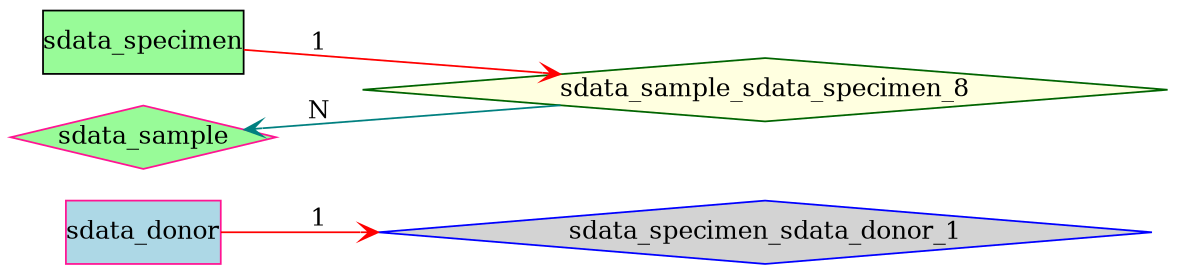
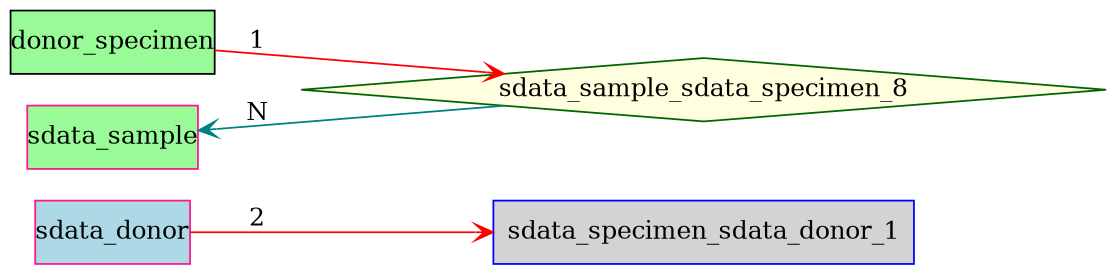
(143, 42) -> (113, 42)
(143, 137) -> (113, 137)
(319, 219) -> (258, 219)
(765, 232) -> (704, 232)
